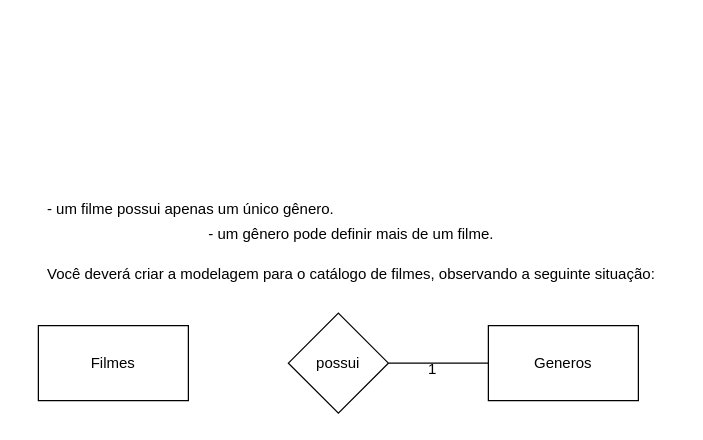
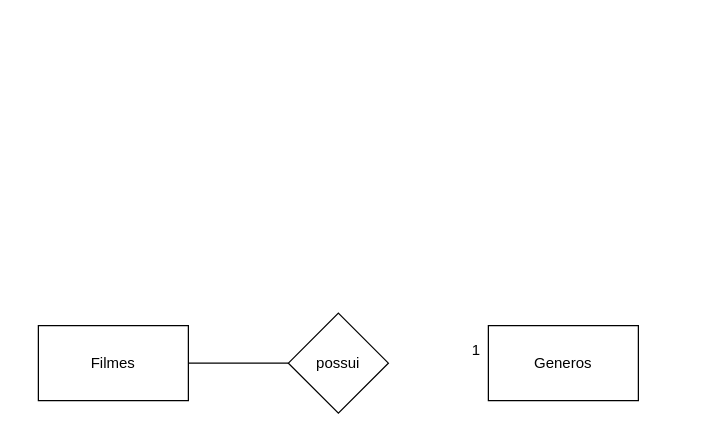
(351, 157) -> none
(438, 363) -> (238, 363)
(432, 369) -> (476, 351)
